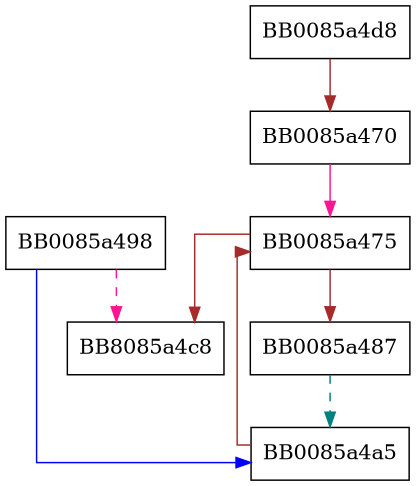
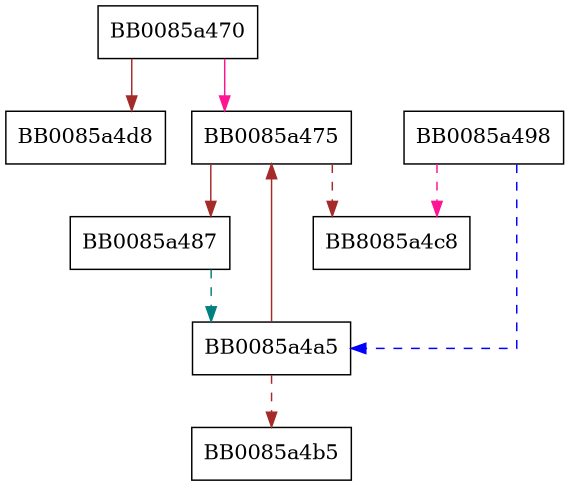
(330, 77) -> (132, 77)
(195, 243) -> (332, 183)
none -> (272, 454)
(40, 463) -> (517, 332)
